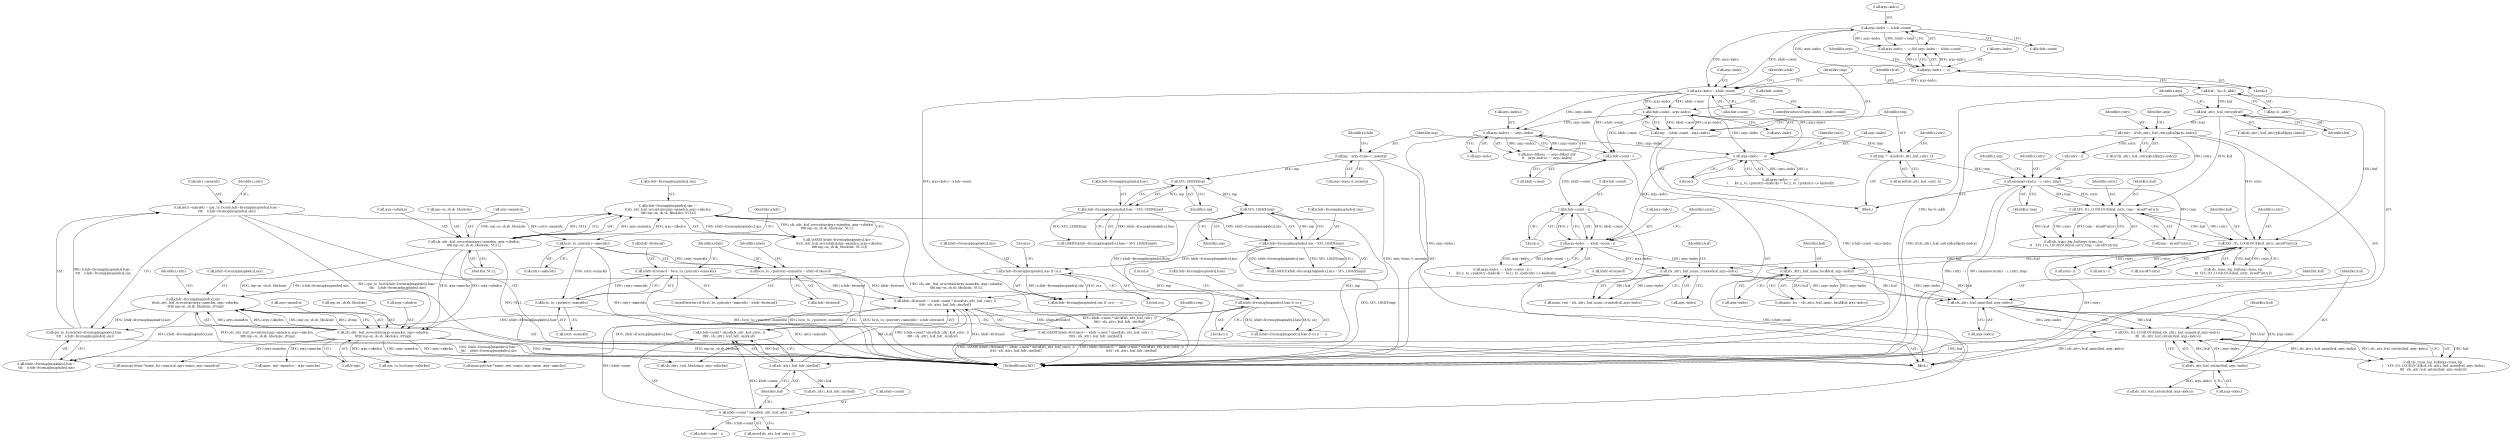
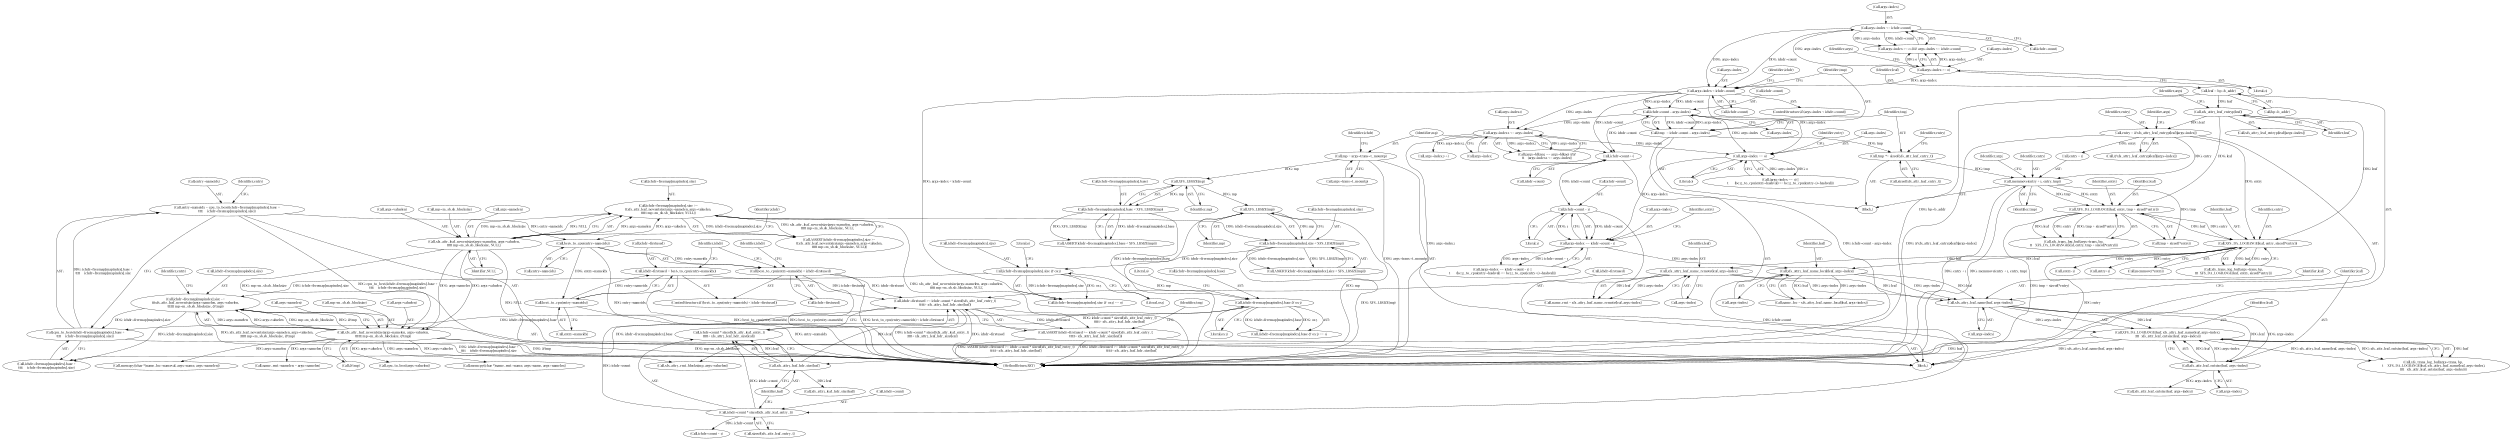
(2218, 112) -> (2218, 112)
none -> (1433, 156)
(1628, 261) -> none
(2146, 271) -> (2146, 271)
none -> (1631, 361)
